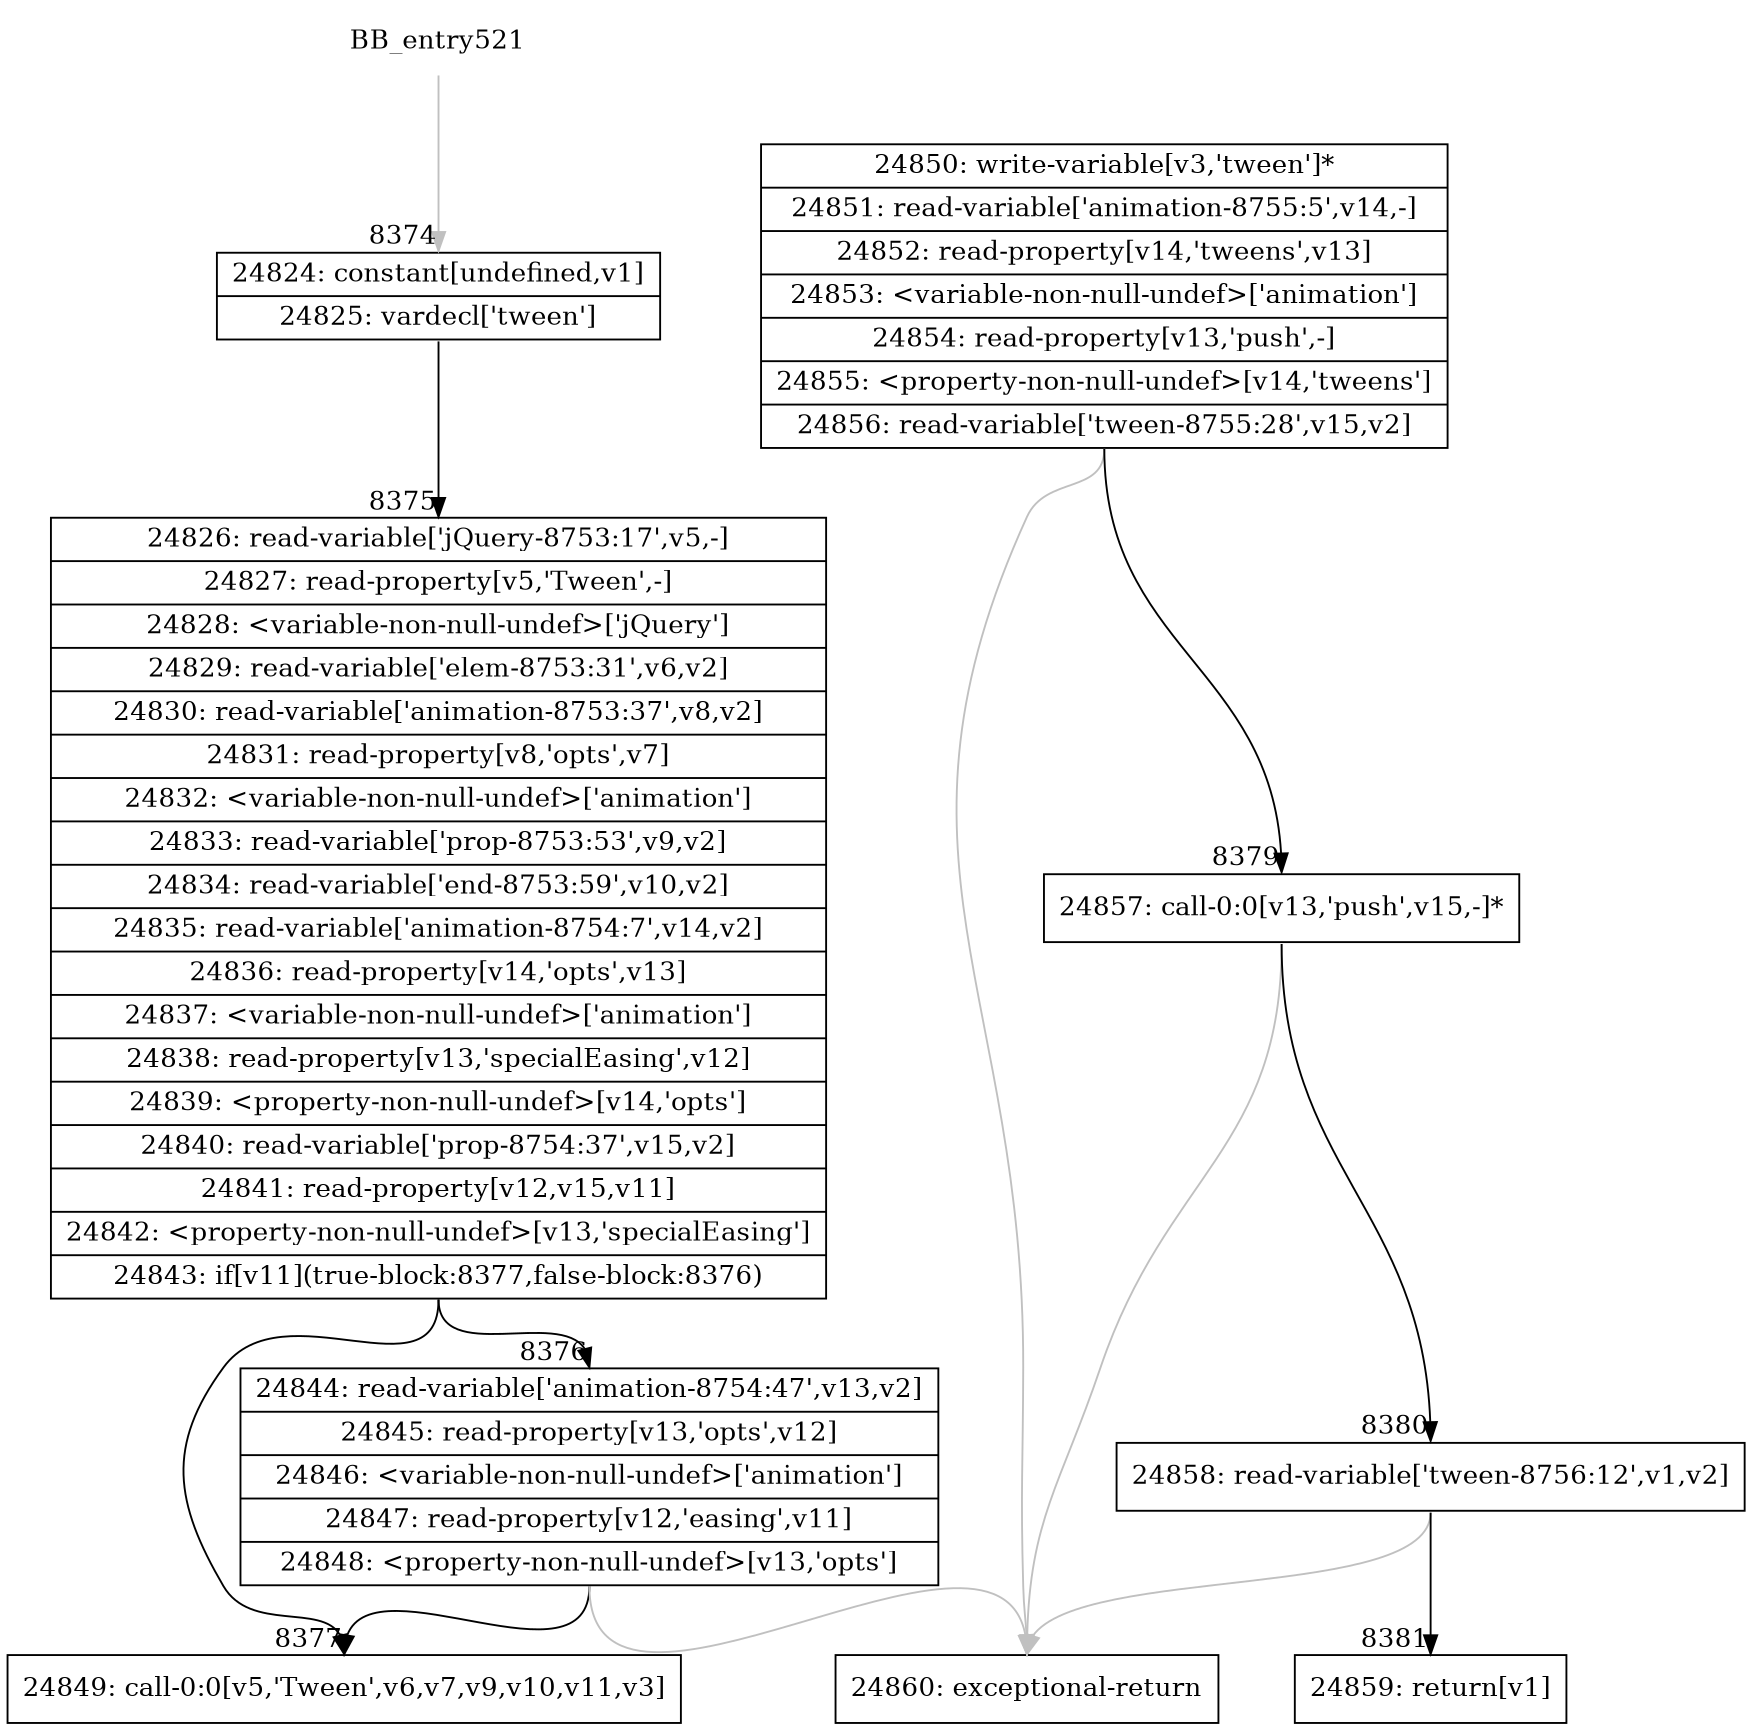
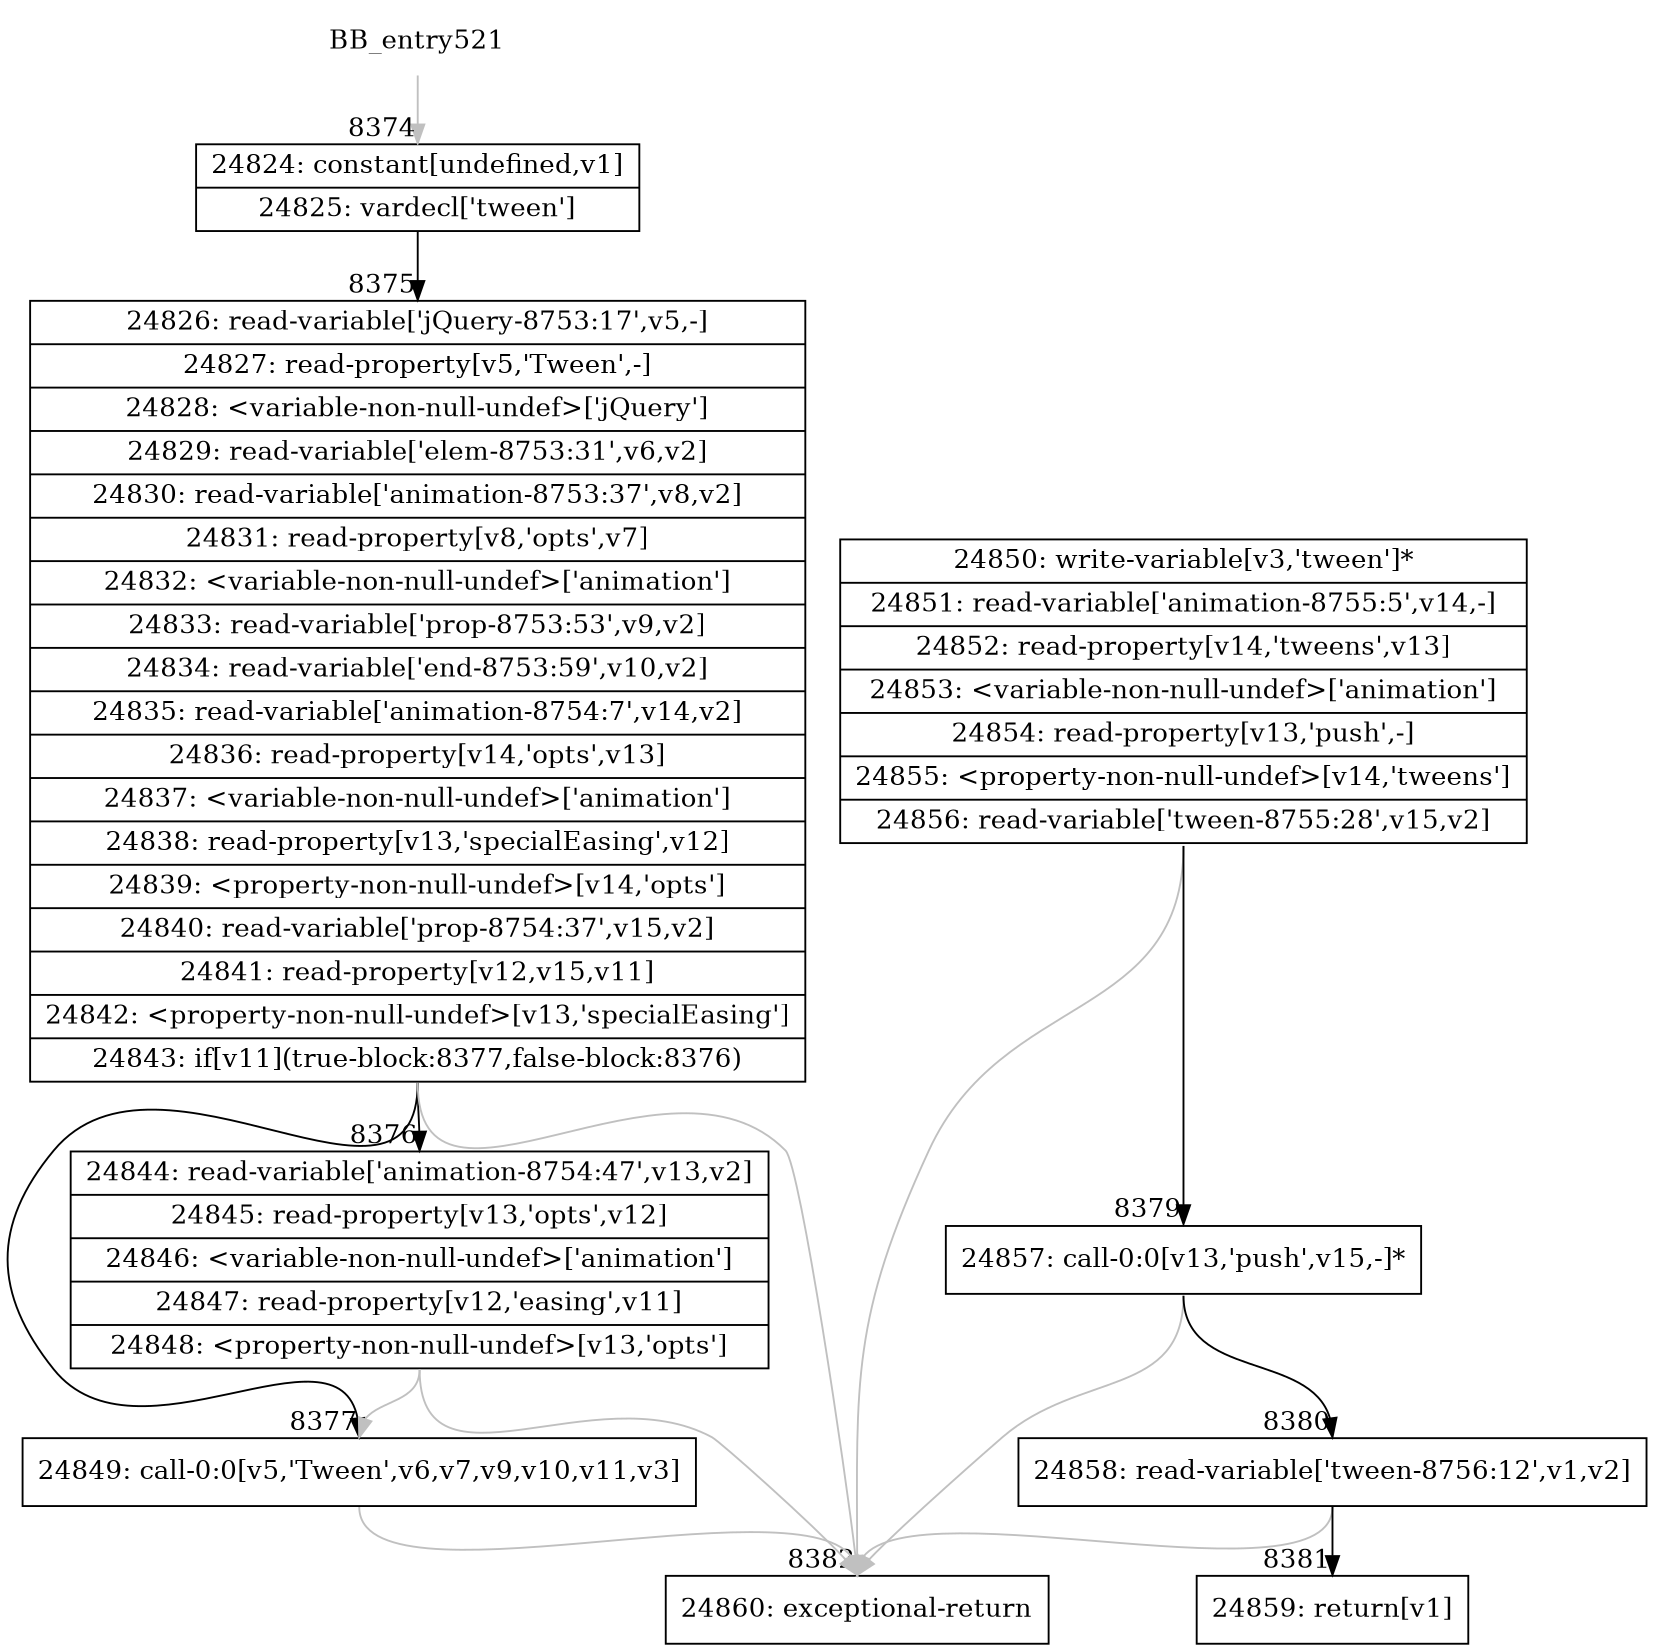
none -> (781, 1148)
none -> (599, 1542)
(476, 1622) -> (398, 1399)
